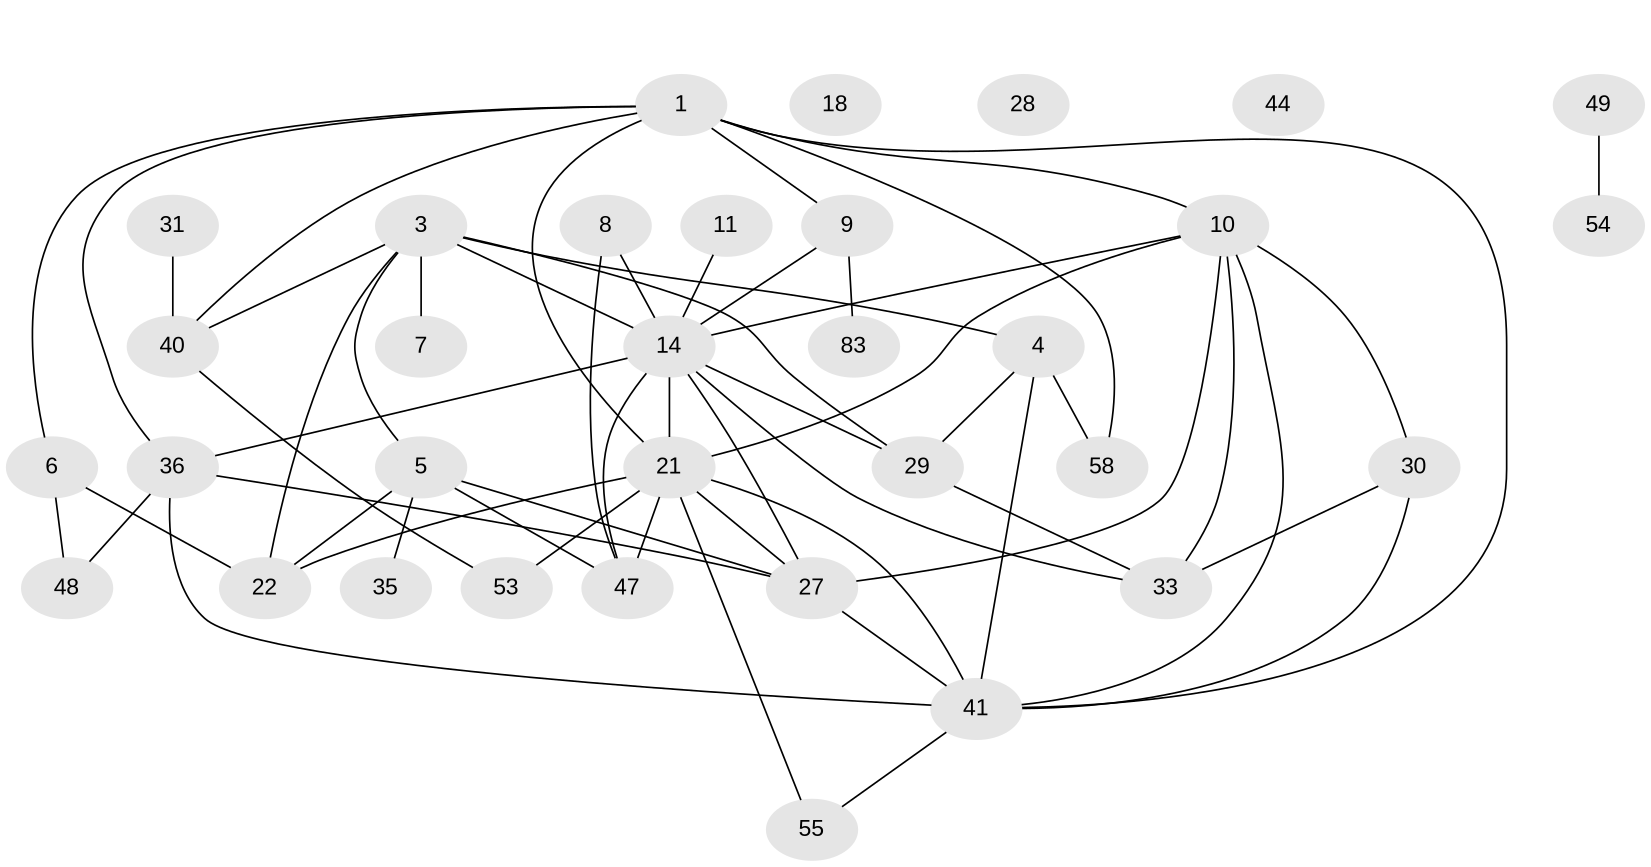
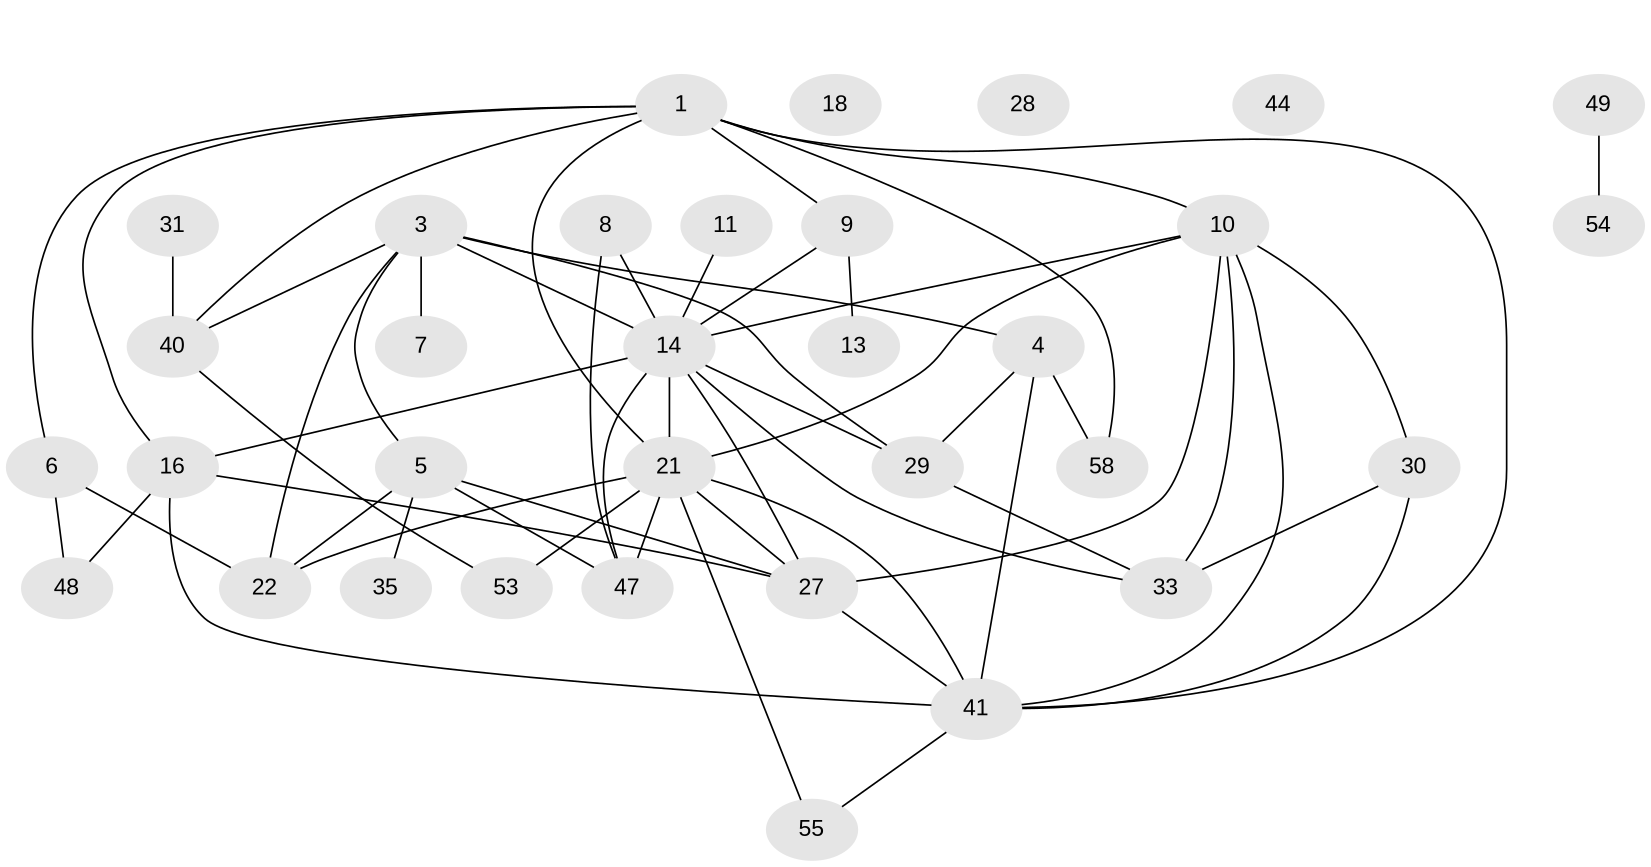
(854, 347) -> (854, 347)
(173, 467) -> (173, 467)
